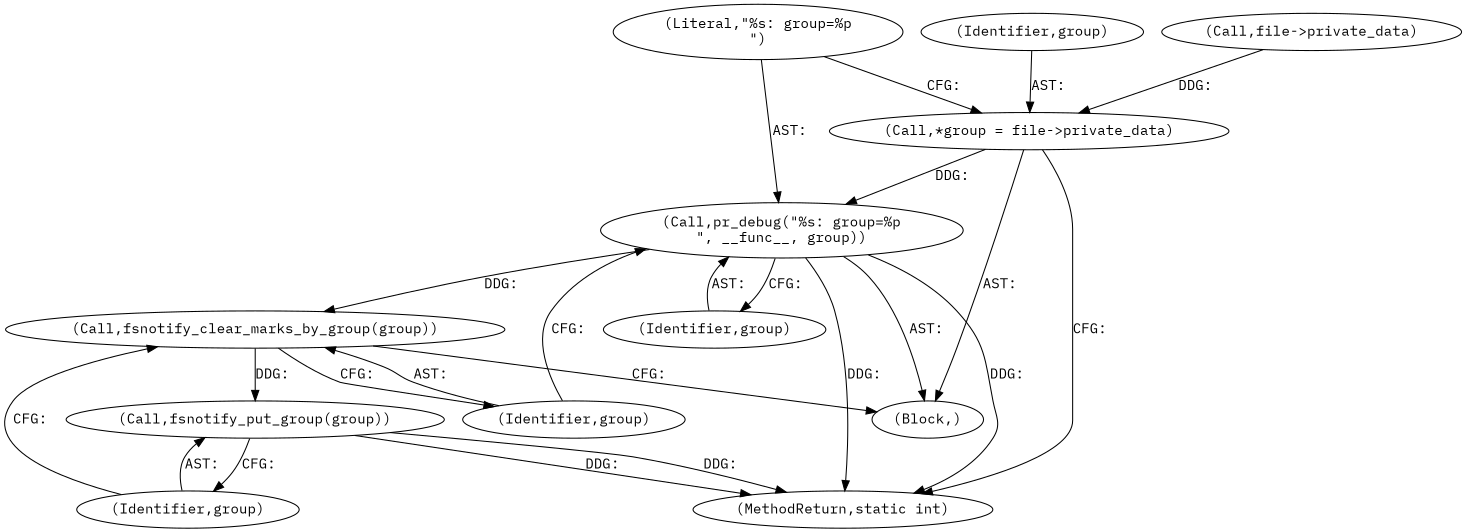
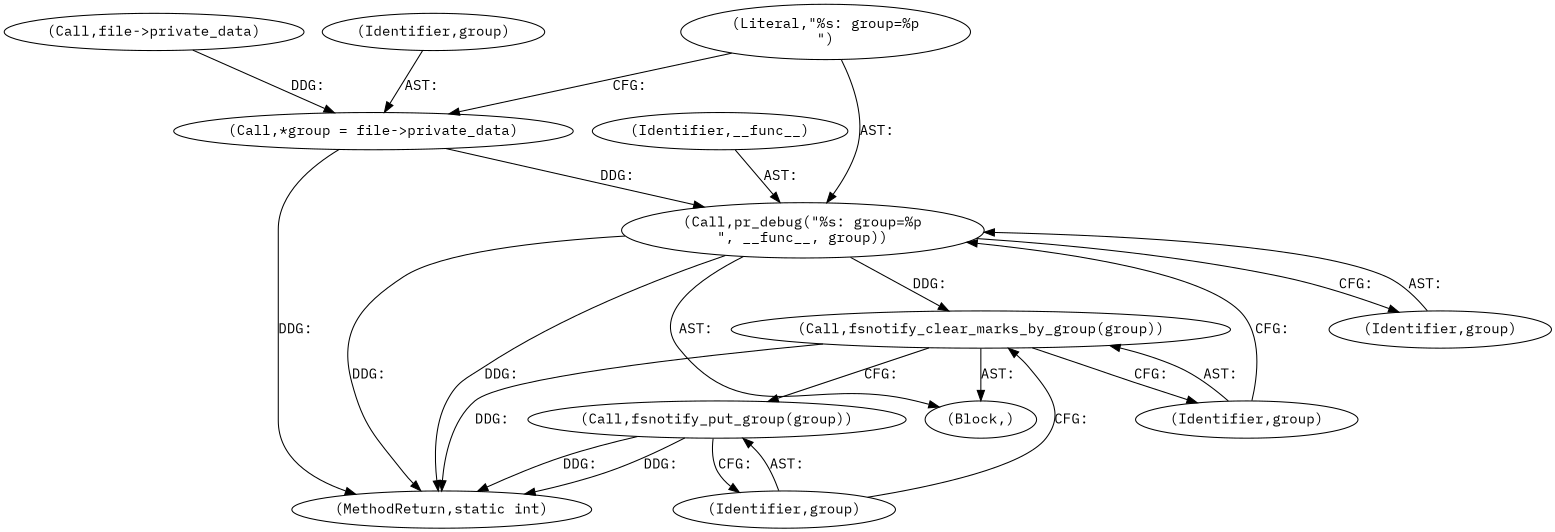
none -> (720, 131)
(984, 271) -> none
(1094, 330) -> (300, 330)
none -> (604, 370)
(277, 375) -> (886, 375)
(654, 375) -> (1003, 375)
